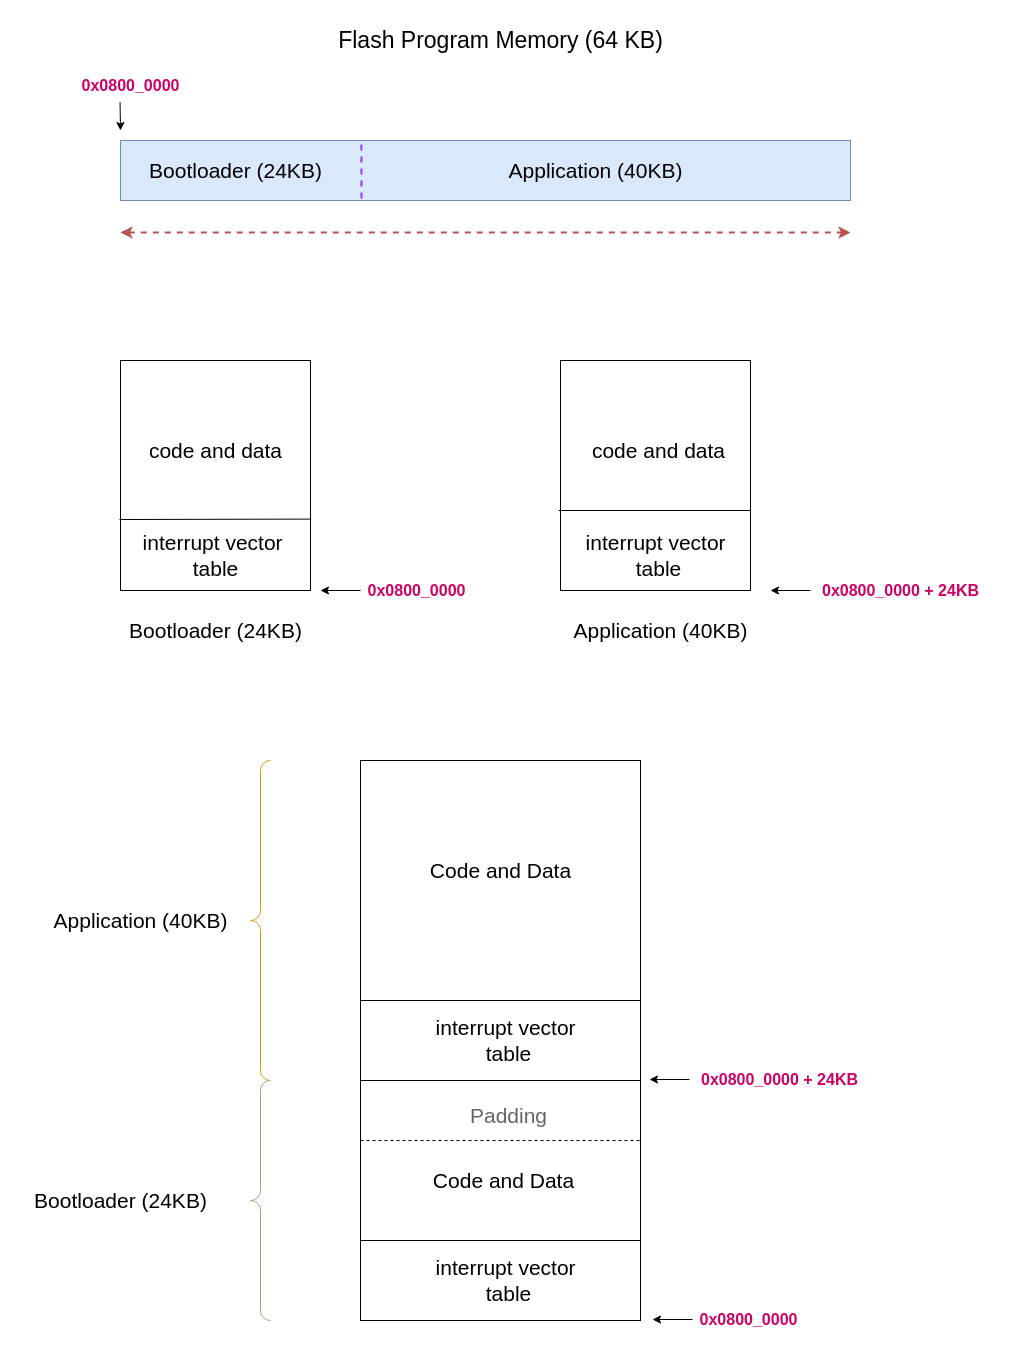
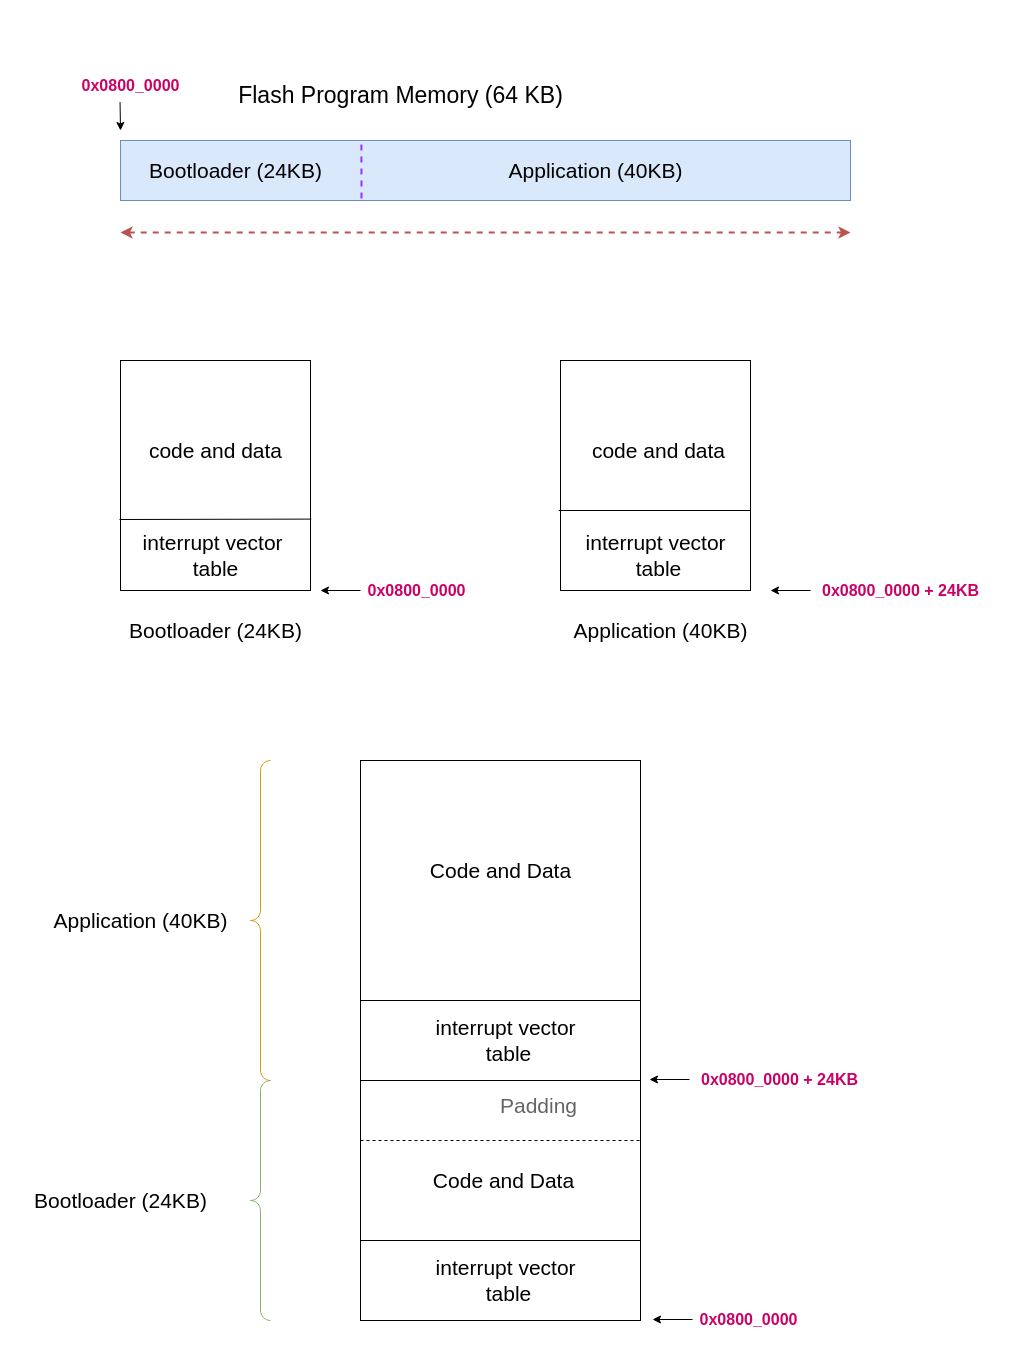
(501, 41) -> (401, 96)
(509, 1116) -> (539, 1106)
